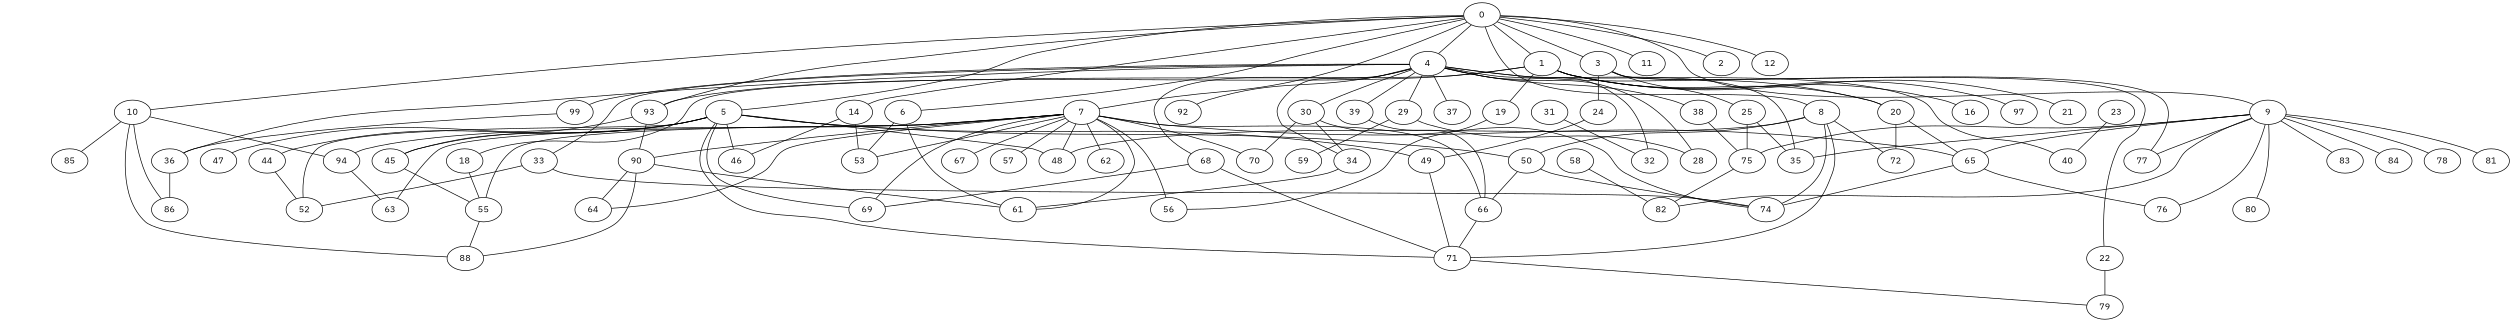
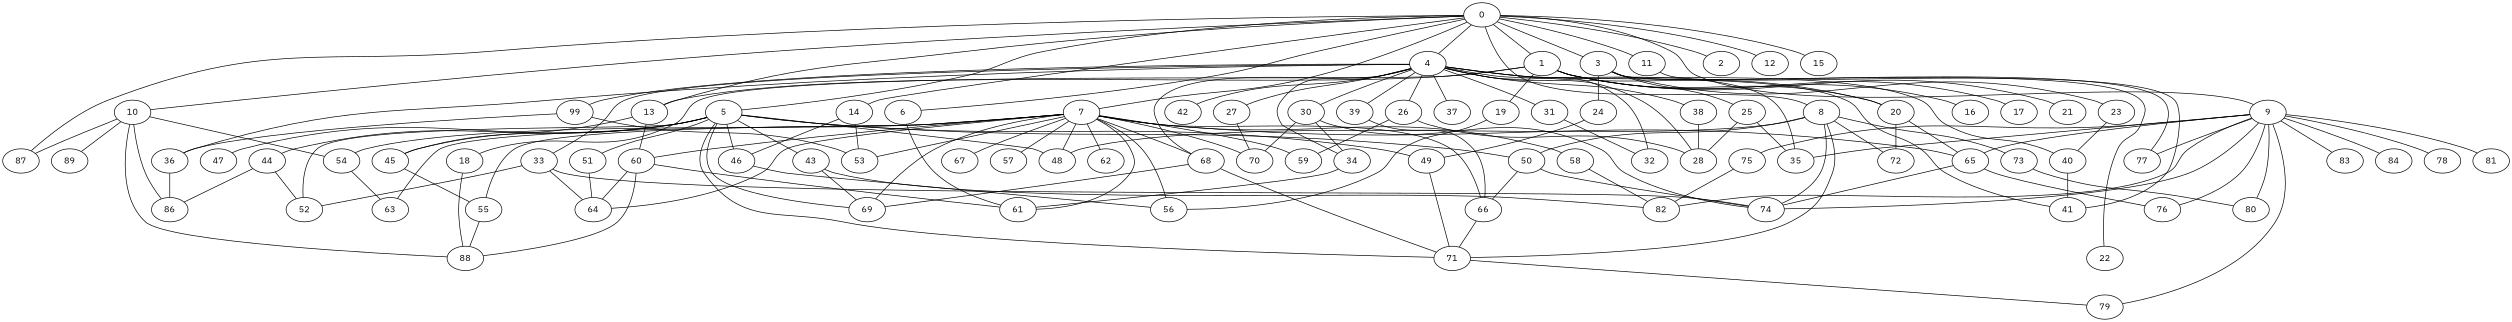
none -> (1819, 64)
none -> (1981, 83)
none -> (1490, 86)
(649, 112) -> (649, 112)
(1183, 112) -> (1183, 112)
none -> (1232, 112)
(1404, 112) -> (1404, 112)
(2019, 112) -> (2019, 112)
none -> (1331, 128)
none -> (1195, 131)
(881, 137) -> (719, 133)
(1723, 137) -> (1698, 137)
(1747, 137) -> (1723, 137)
none -> (1161, 142)
none -> (21, 161)
(70, 161) -> (70, 161)
(342, 161) -> (342, 161)
none -> (588, 161)
(636, 161) -> (636, 161)
none -> (811, 161)
none -> (2019, 161)
none -> (219, 185)
(474, 185) -> (459, 210)
none -> (566, 185)
none -> (1041, 197)
none -> (1994, 201)
none -> (2068, 210)
(2105, 283) -> (2250, 250)
